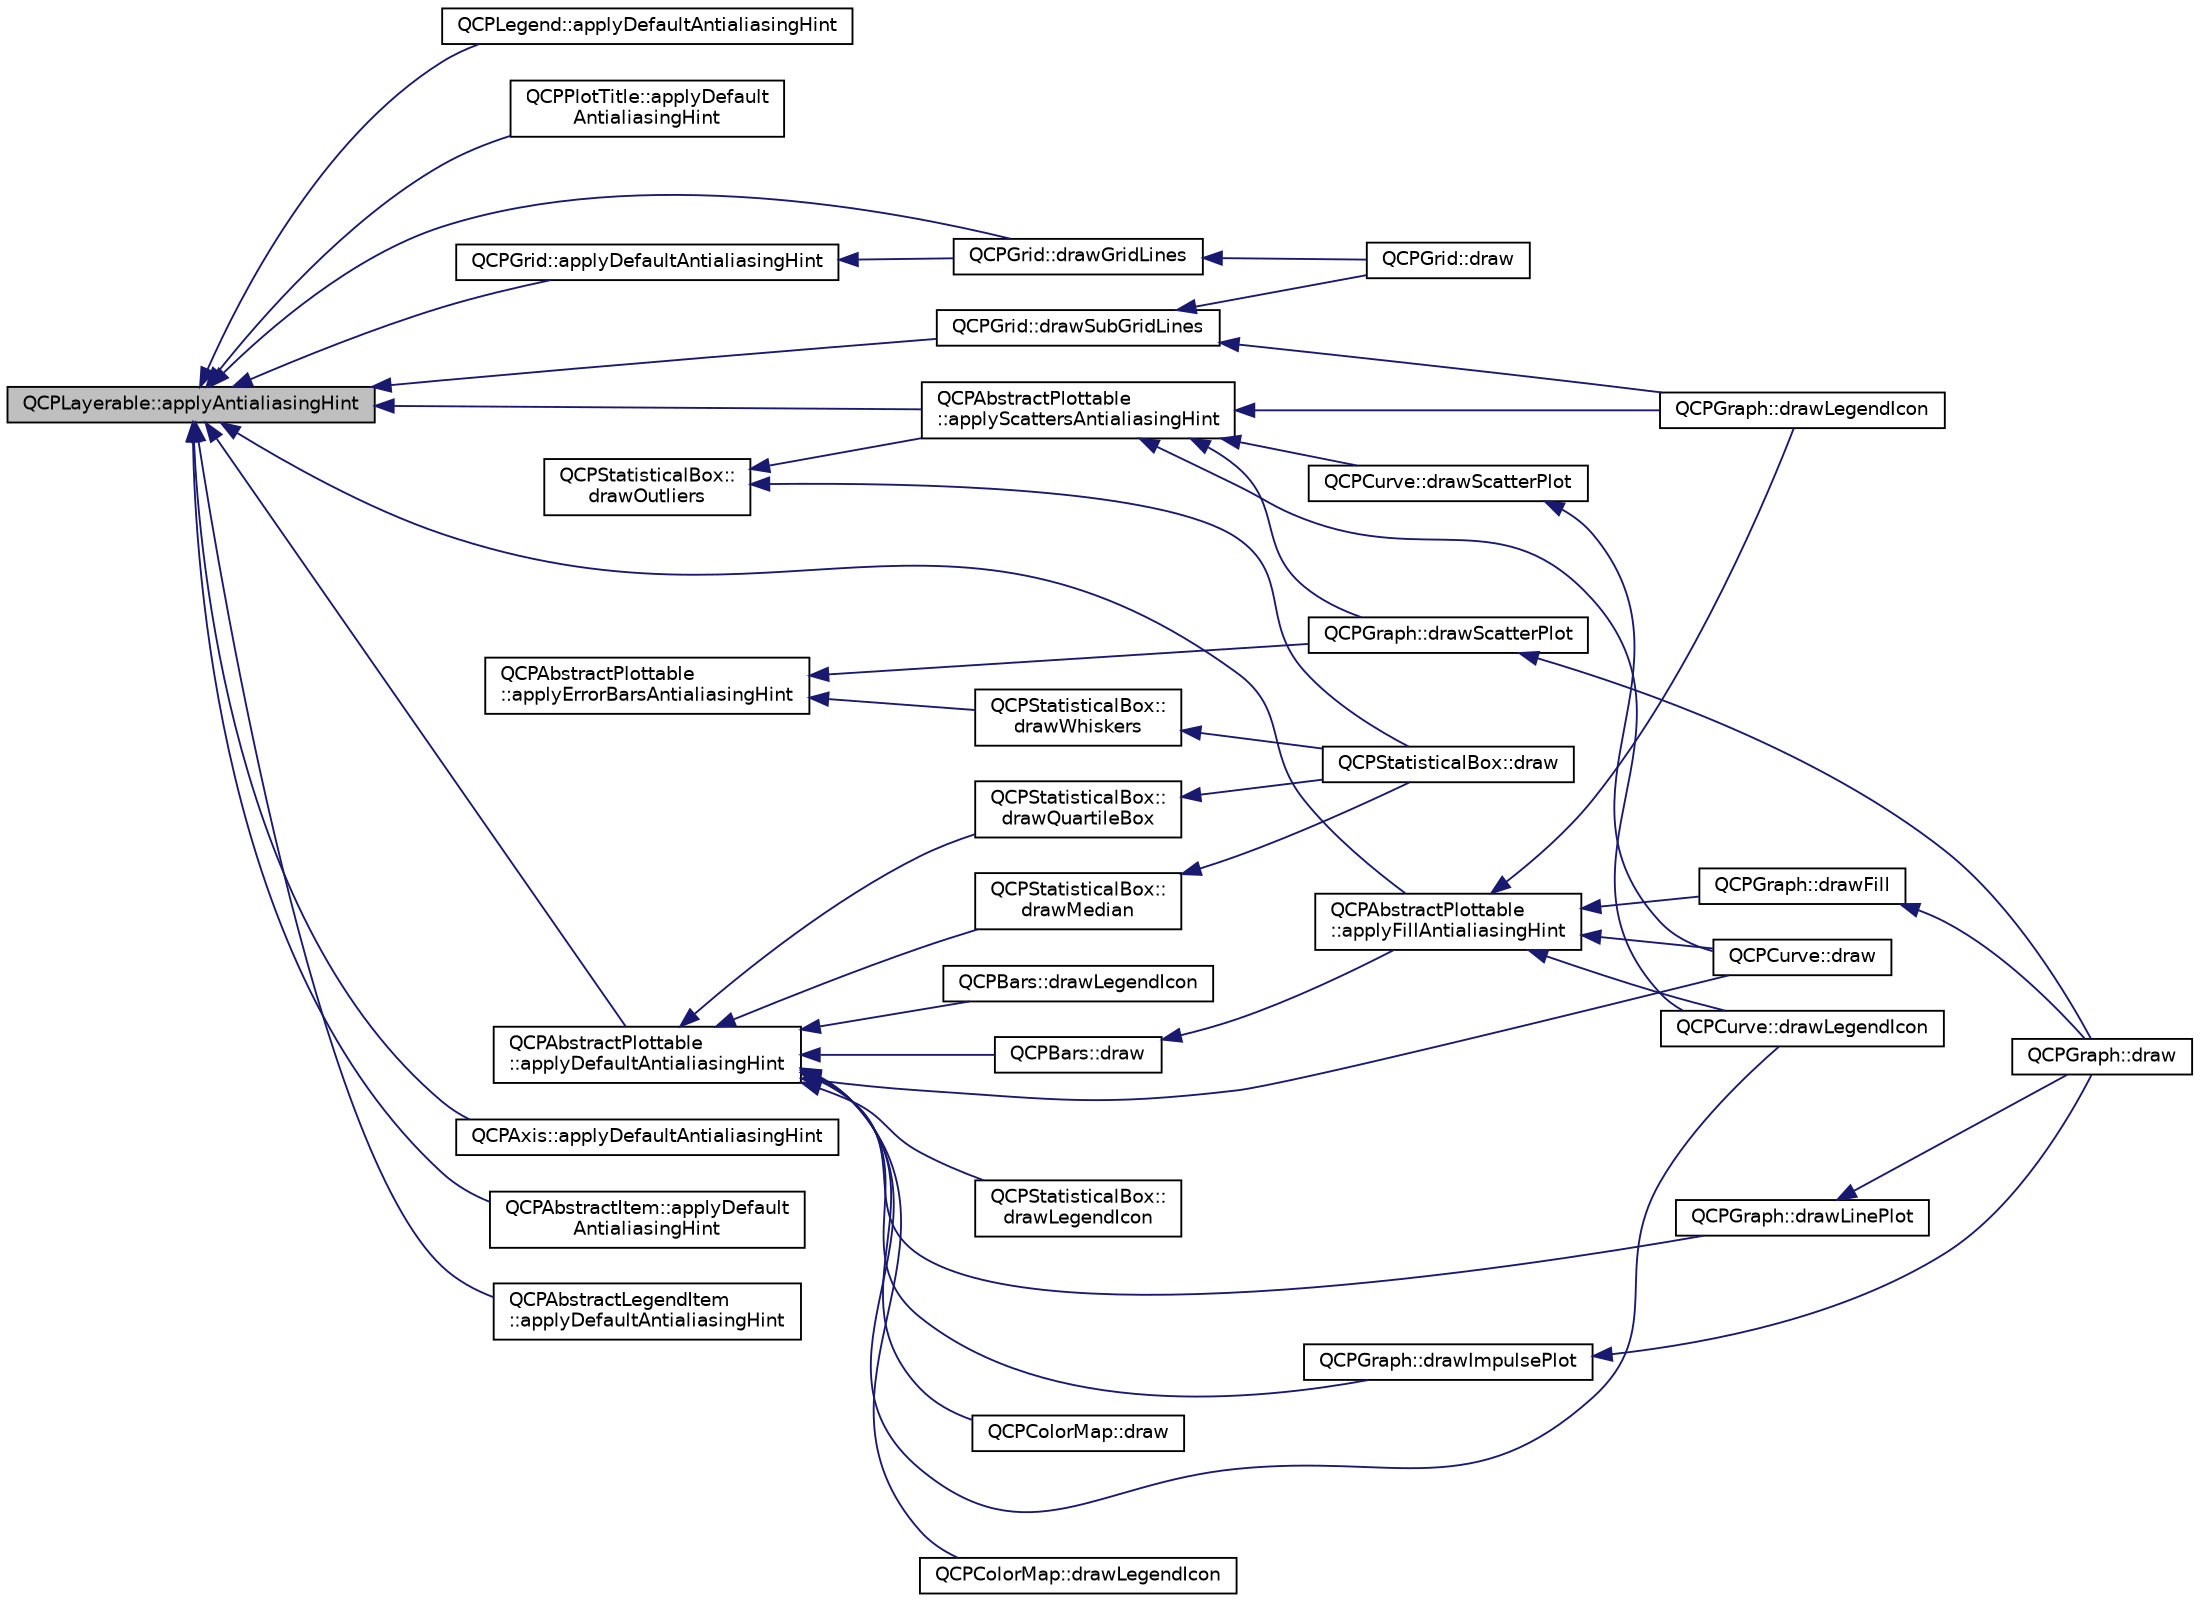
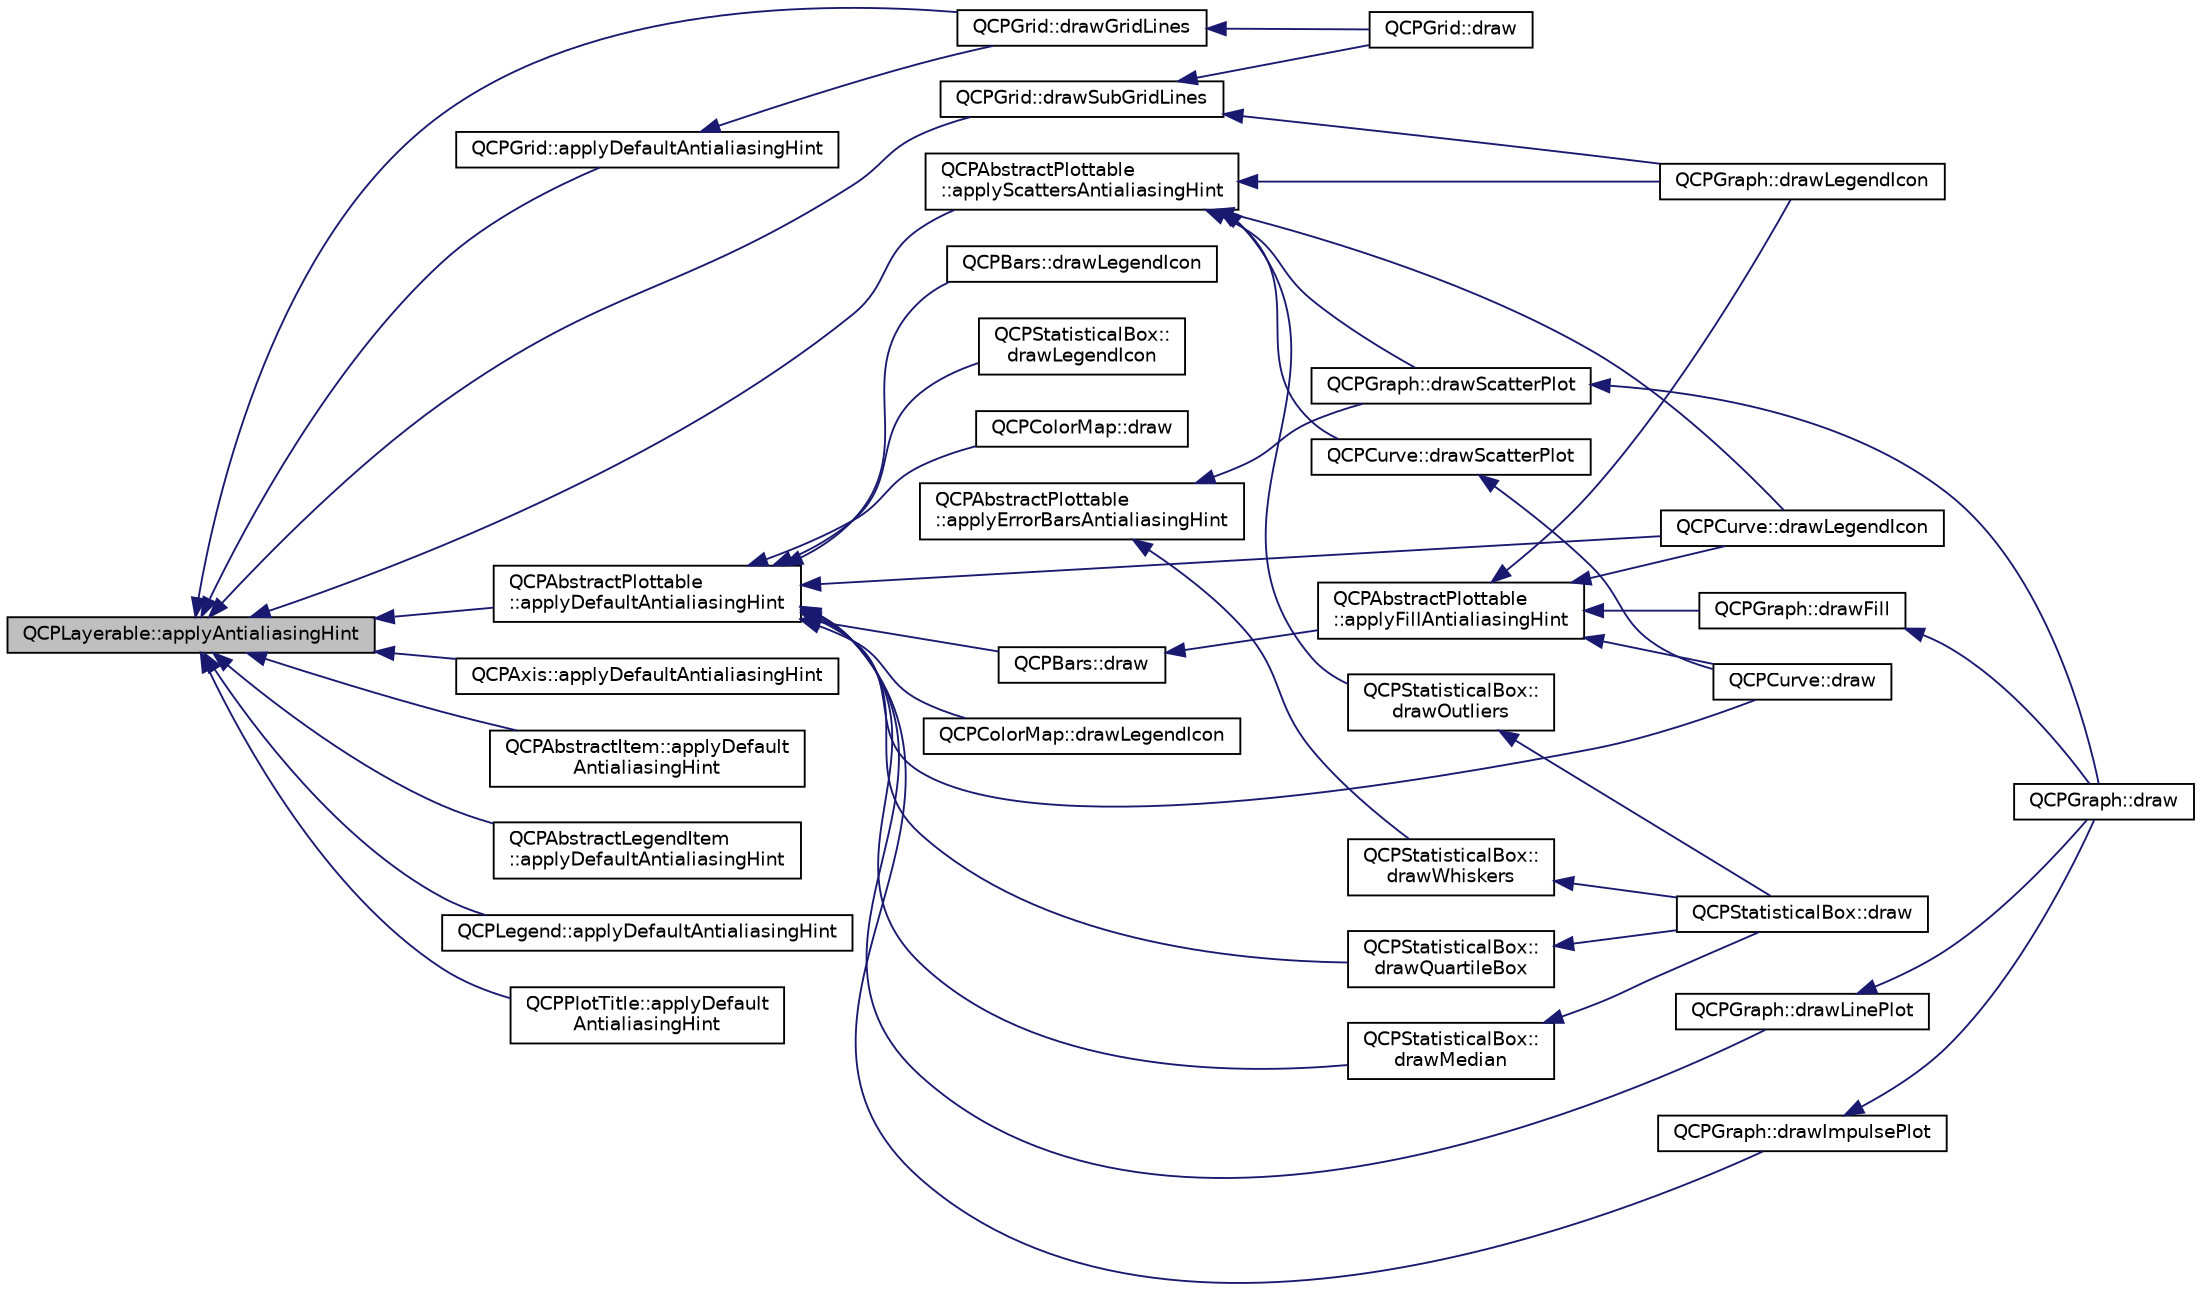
(846, 452) -> (1275, 461)
(877, 567) -> none
